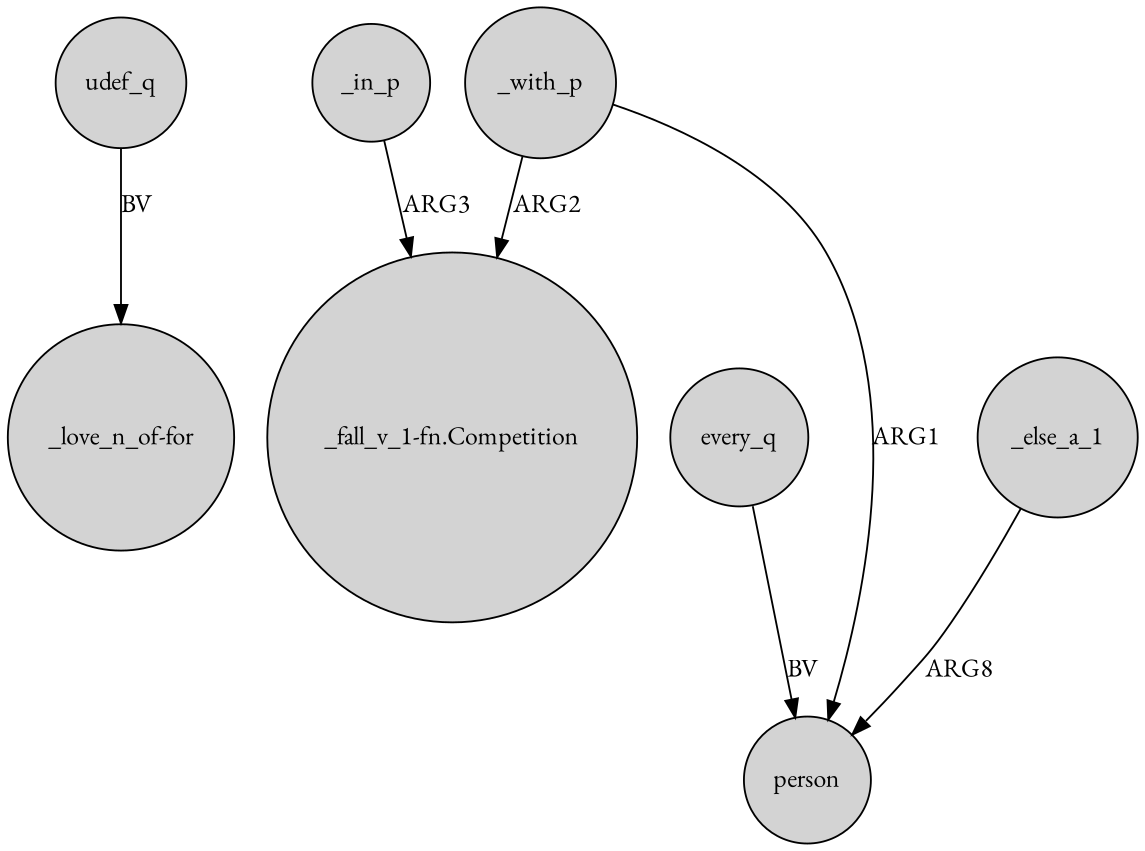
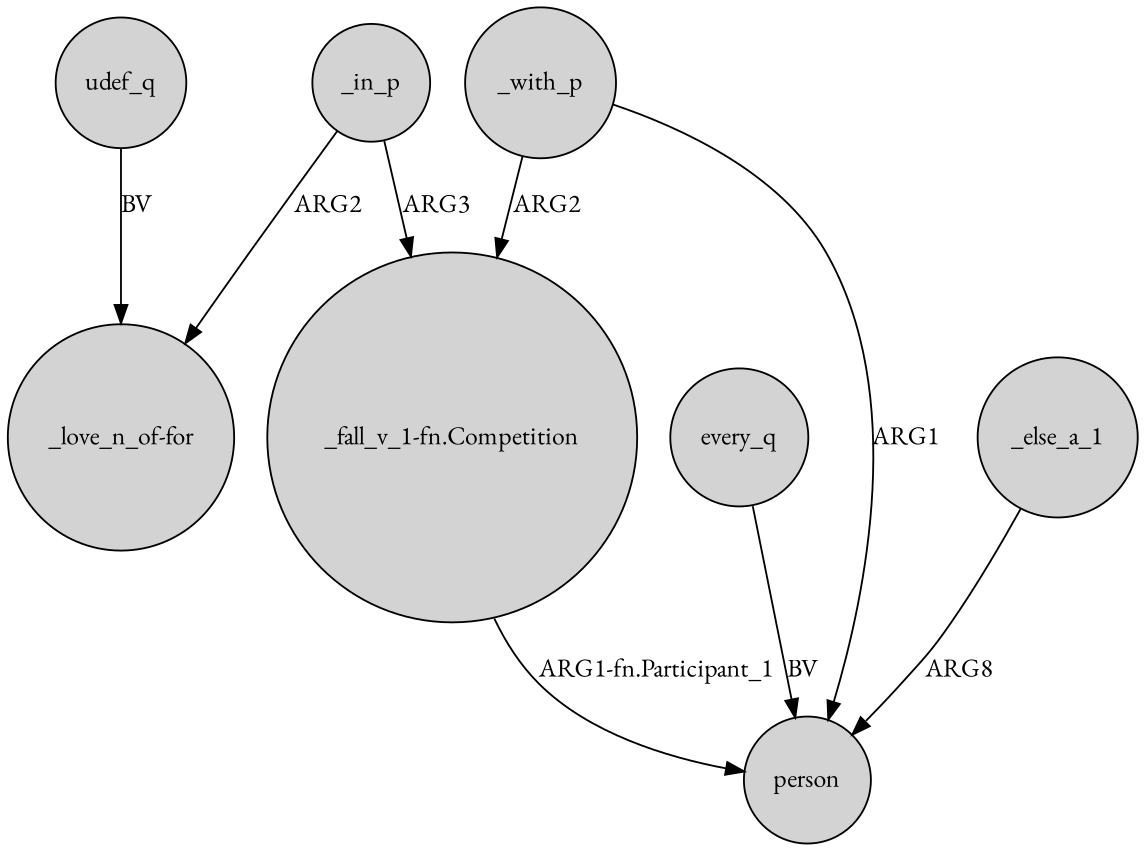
none -> (266, 229)
none -> (591, 722)
